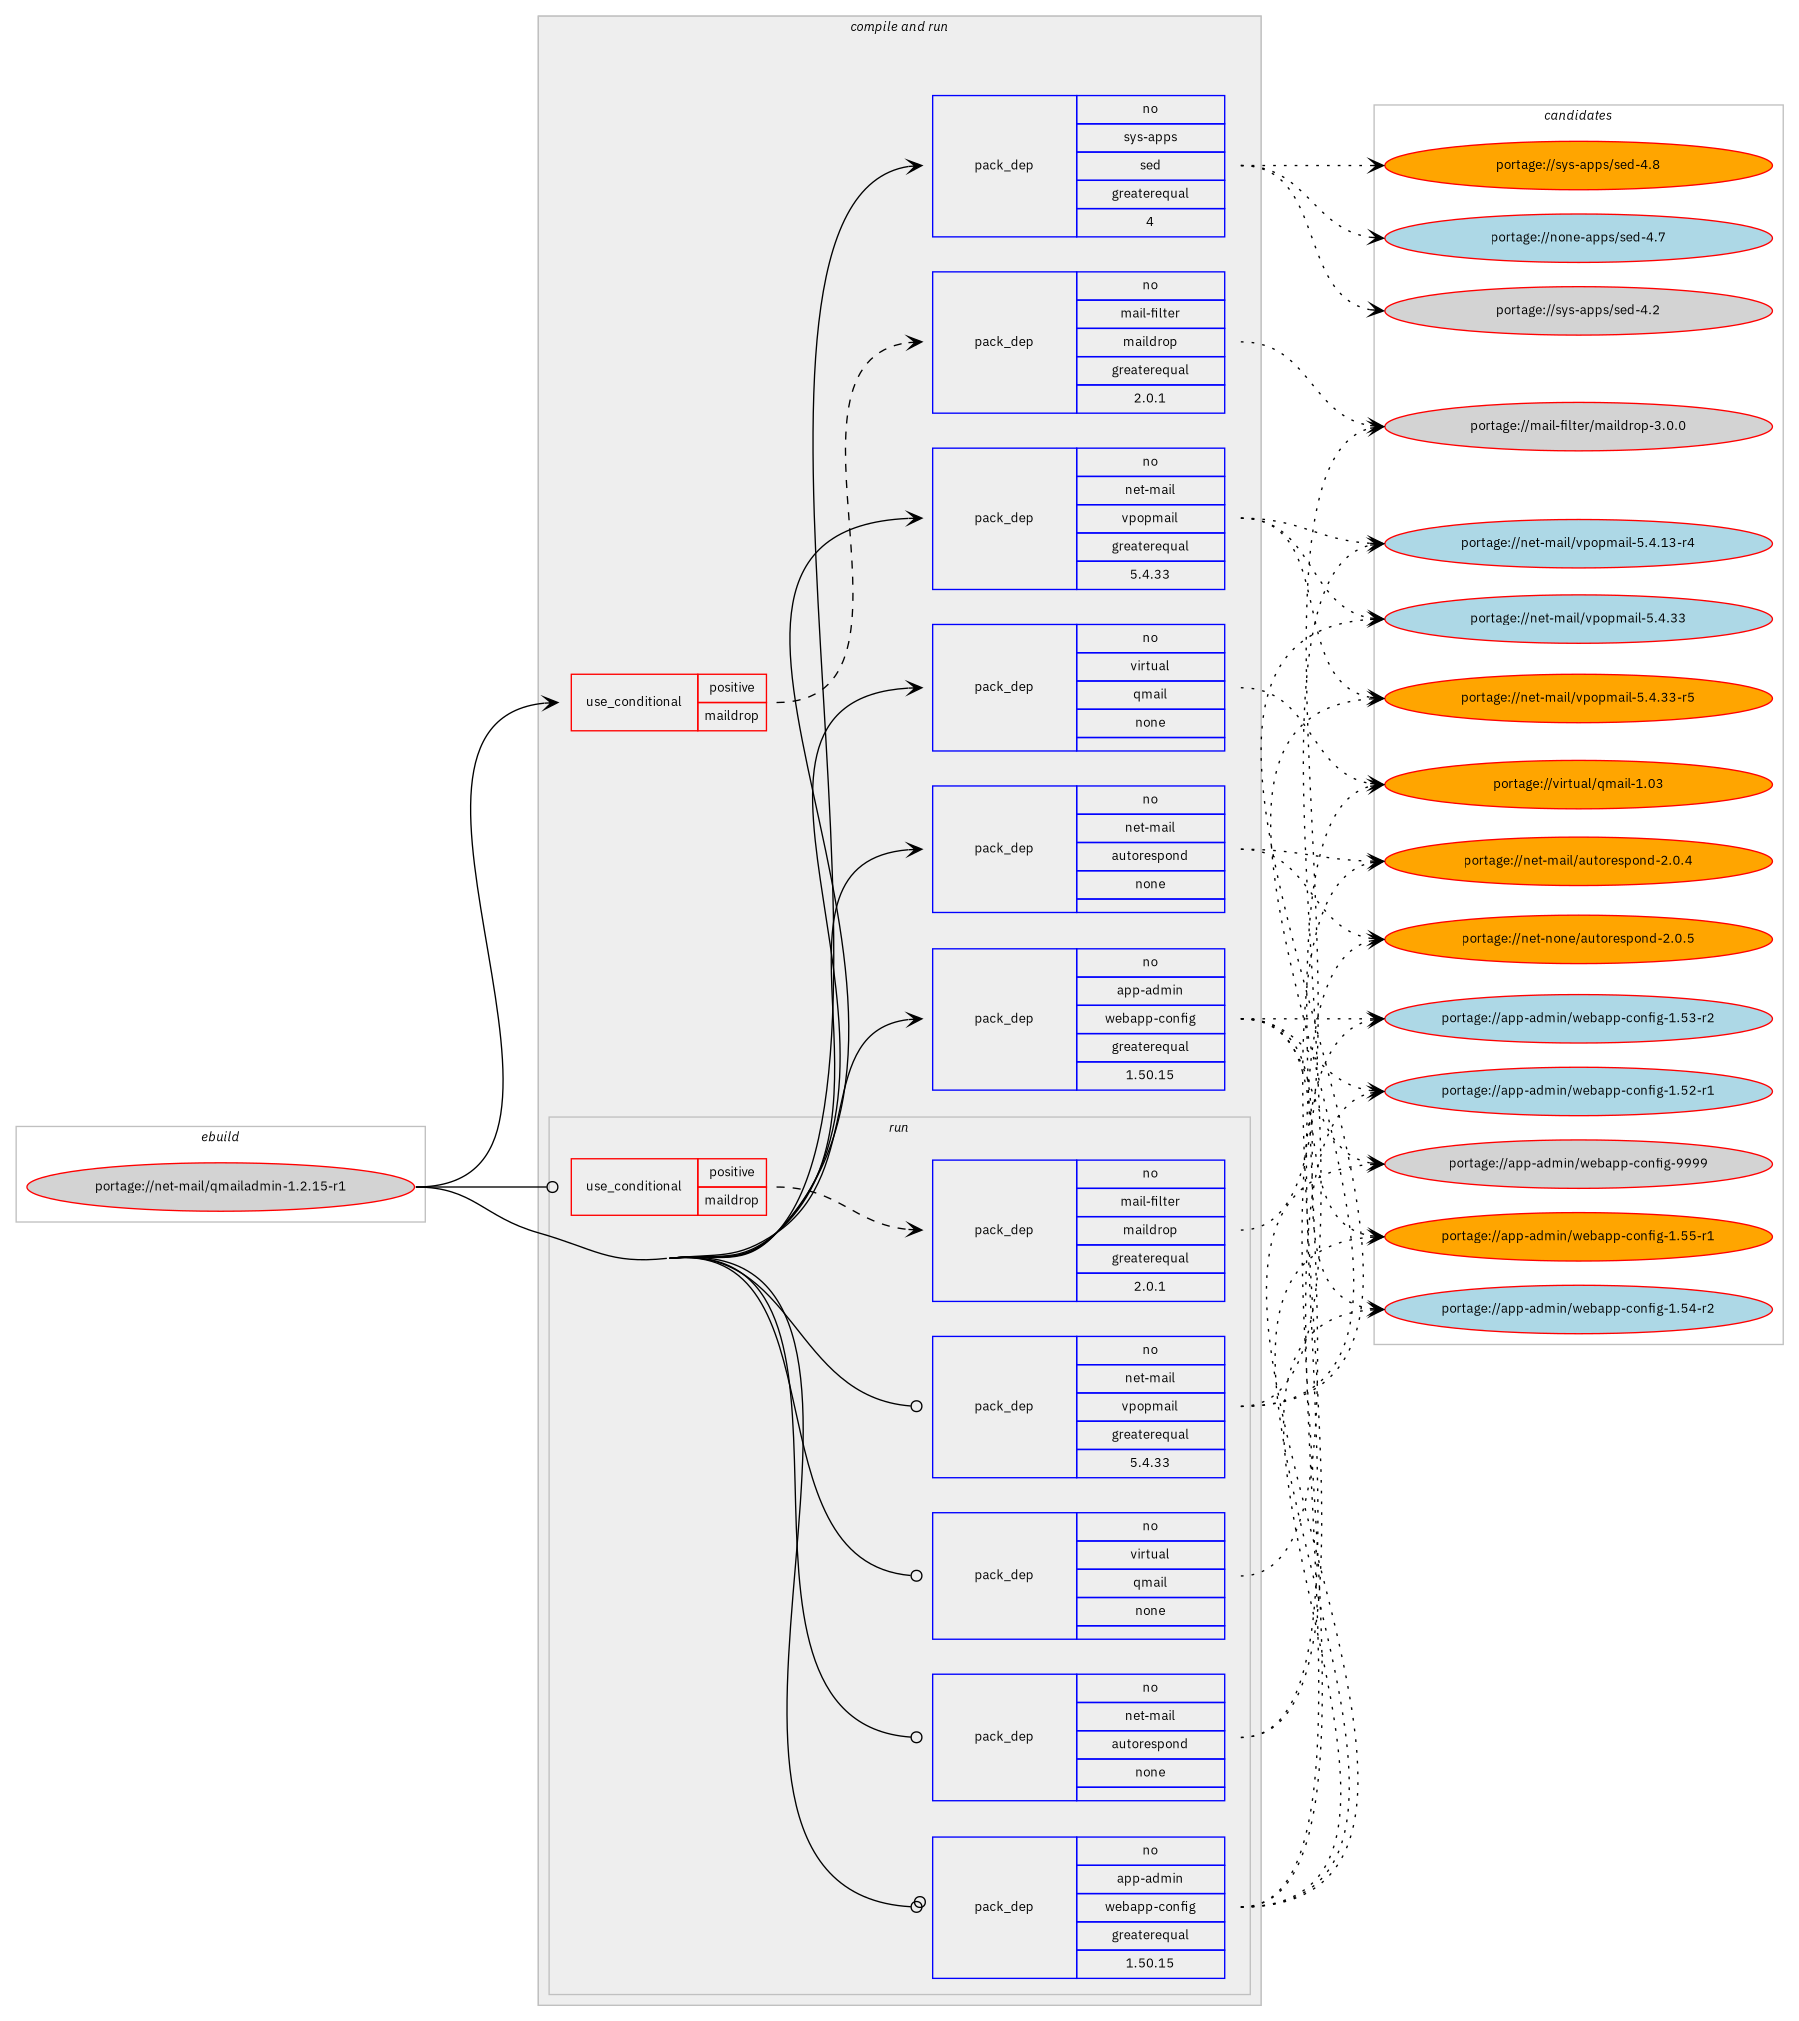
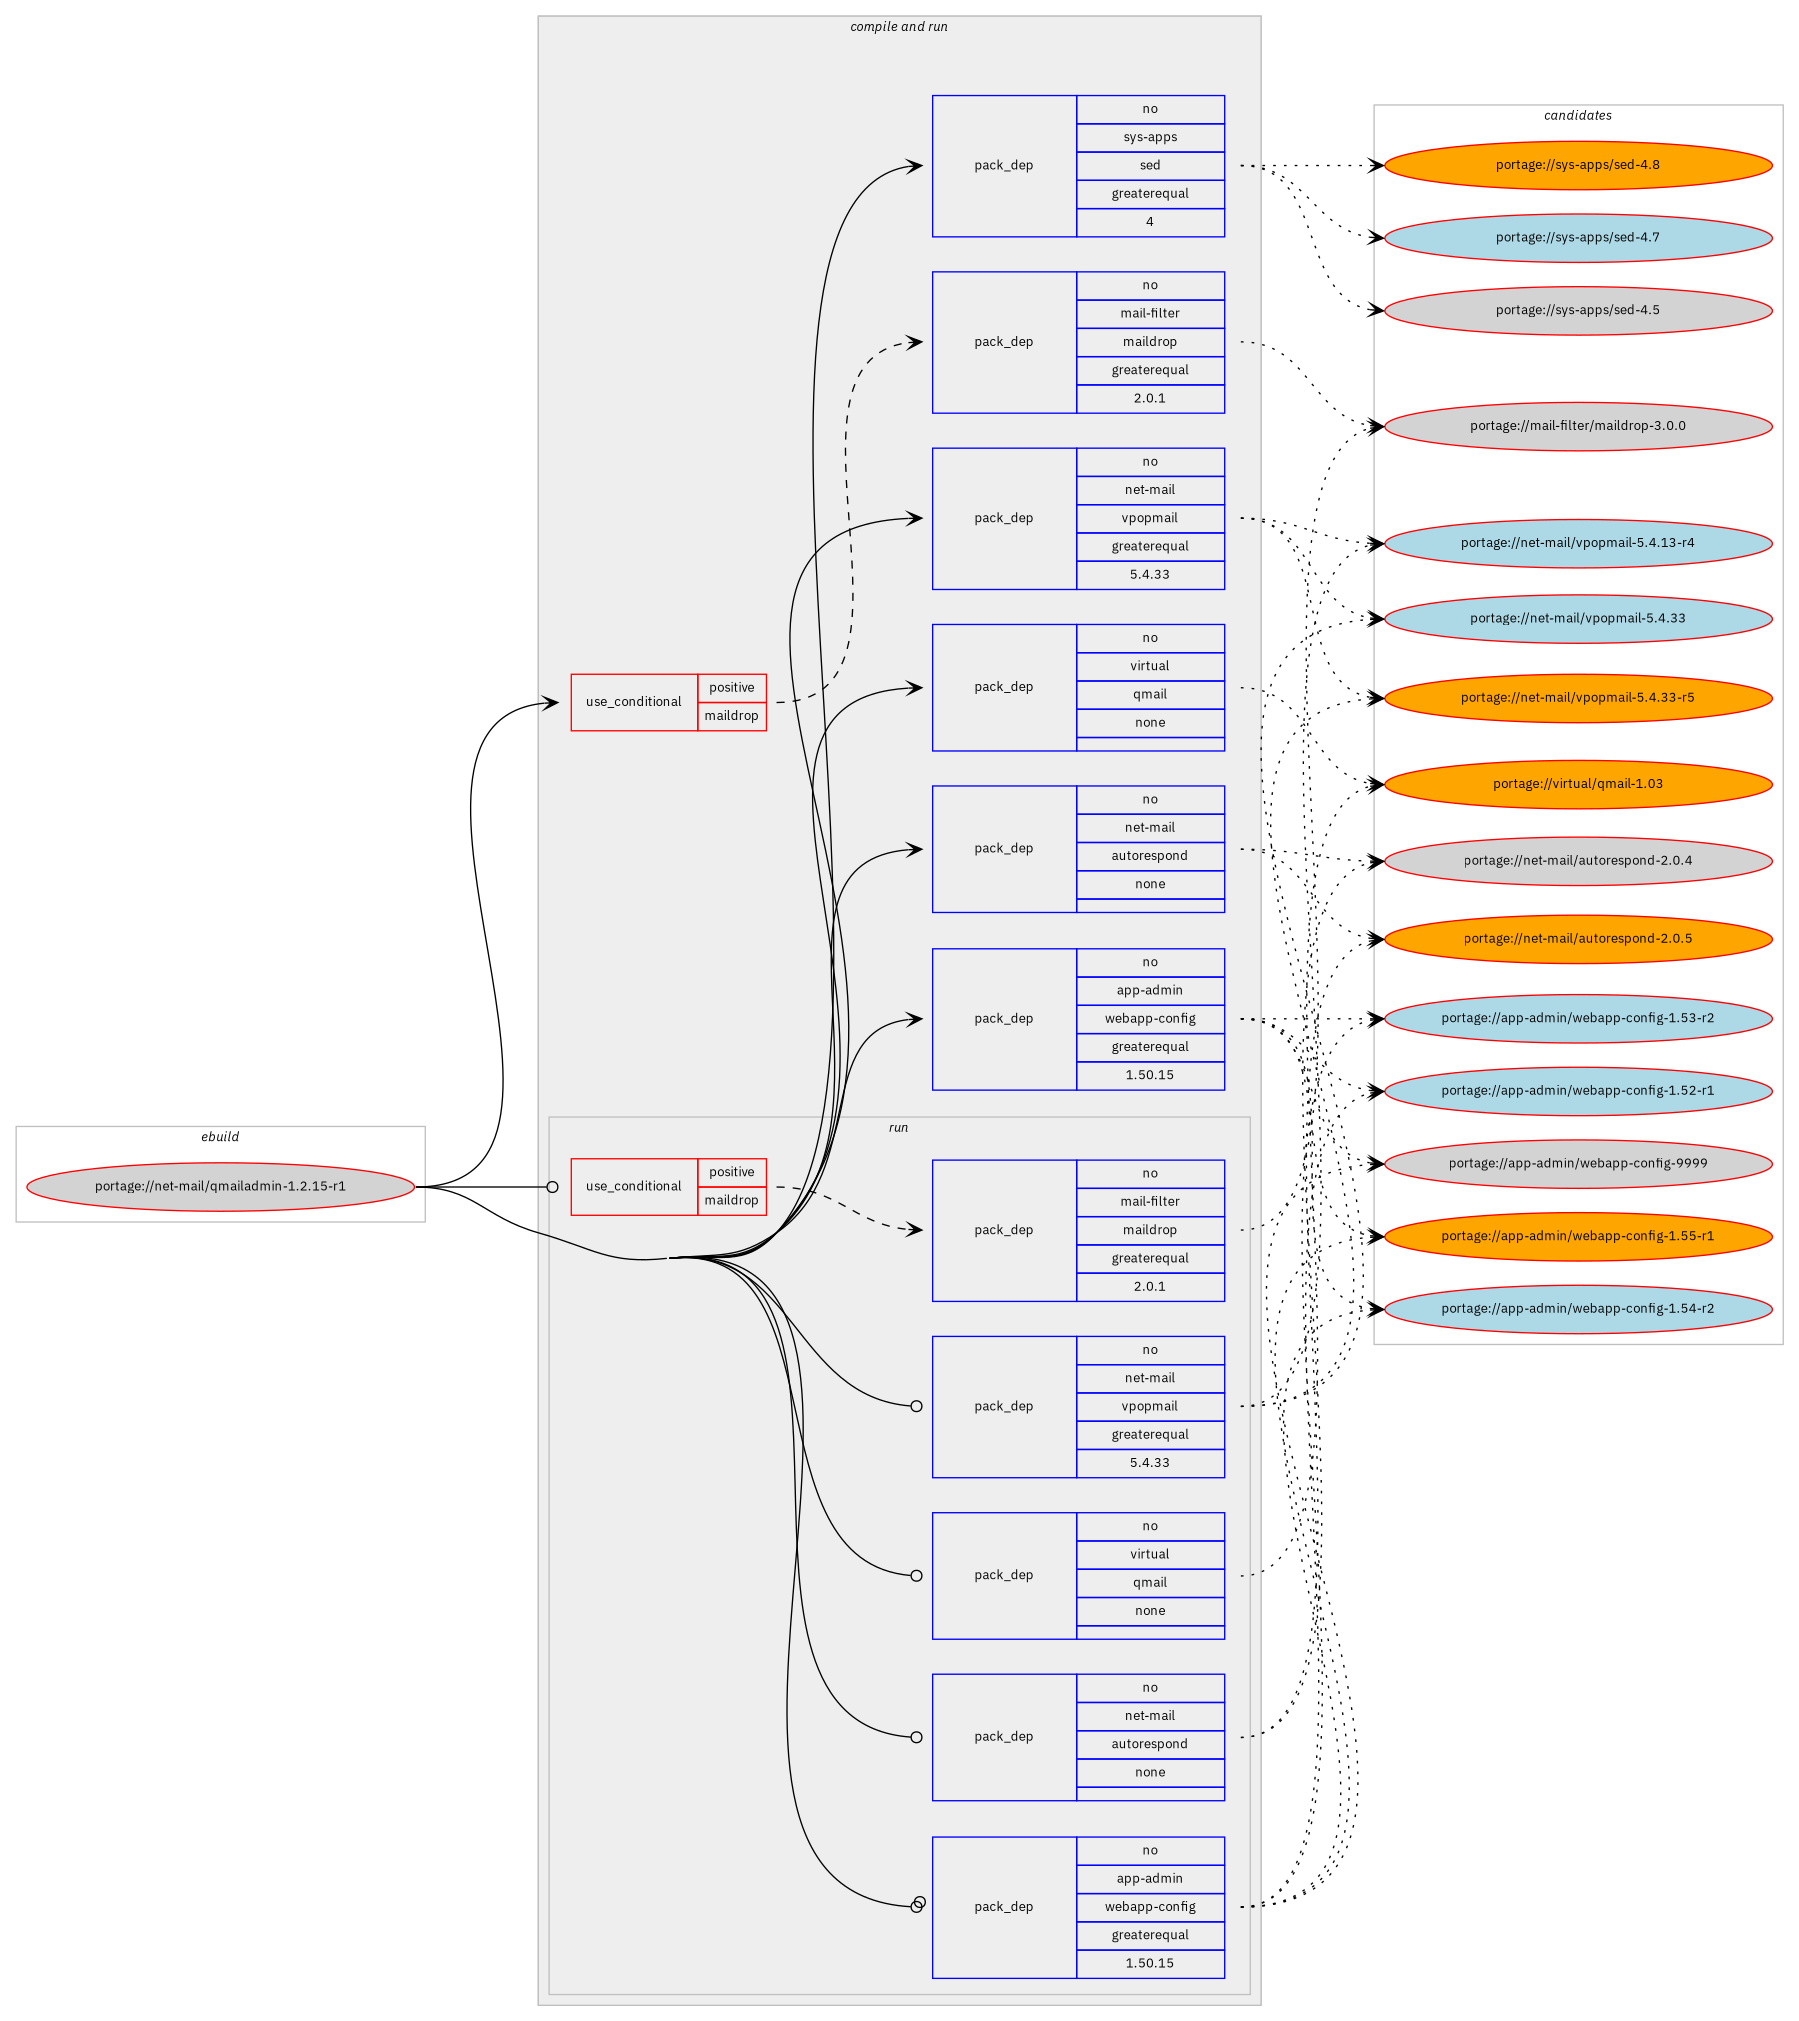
(1579, 238) -> (1579, 238)
(1579, 311) -> (1579, 311)
(1579, 861) -> (1579, 861)
(1579, 939) -> (1579, 939)
